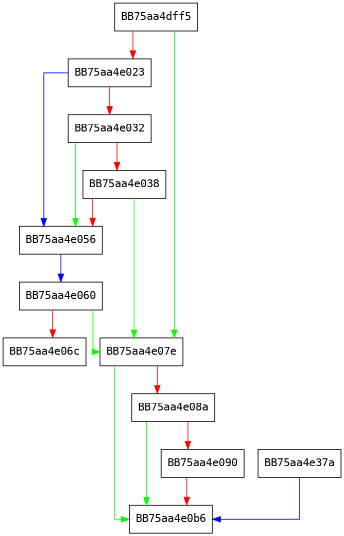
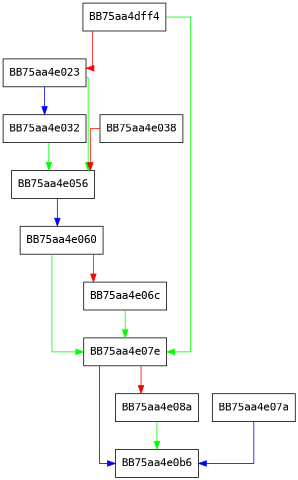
(156, 17) -> (124, 17)
(110, 97) -> (45, 97)
(44, 134) -> (88, 119)
(117, 153) -> none
(134, 264) -> (125, 320)
(115, 446) -> (100, 419)
(203, 463) -> none
(300, 463) -> (254, 408)
